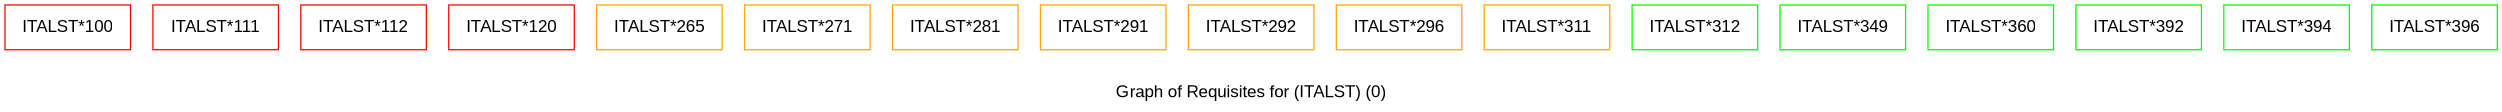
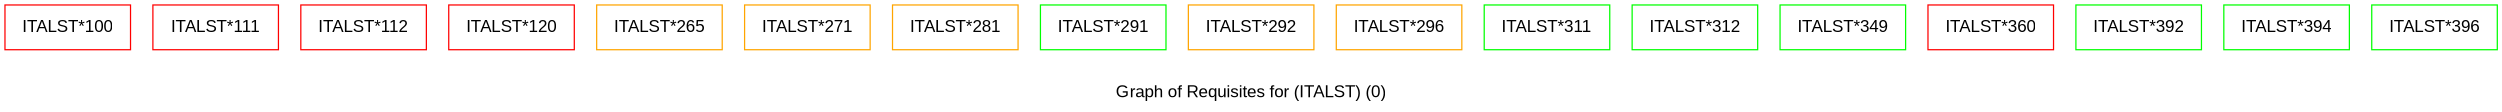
(1103, 27) -> (1103, 27)
(1547, 27) -> (1547, 27)
(1991, 27) -> (1991, 27)
